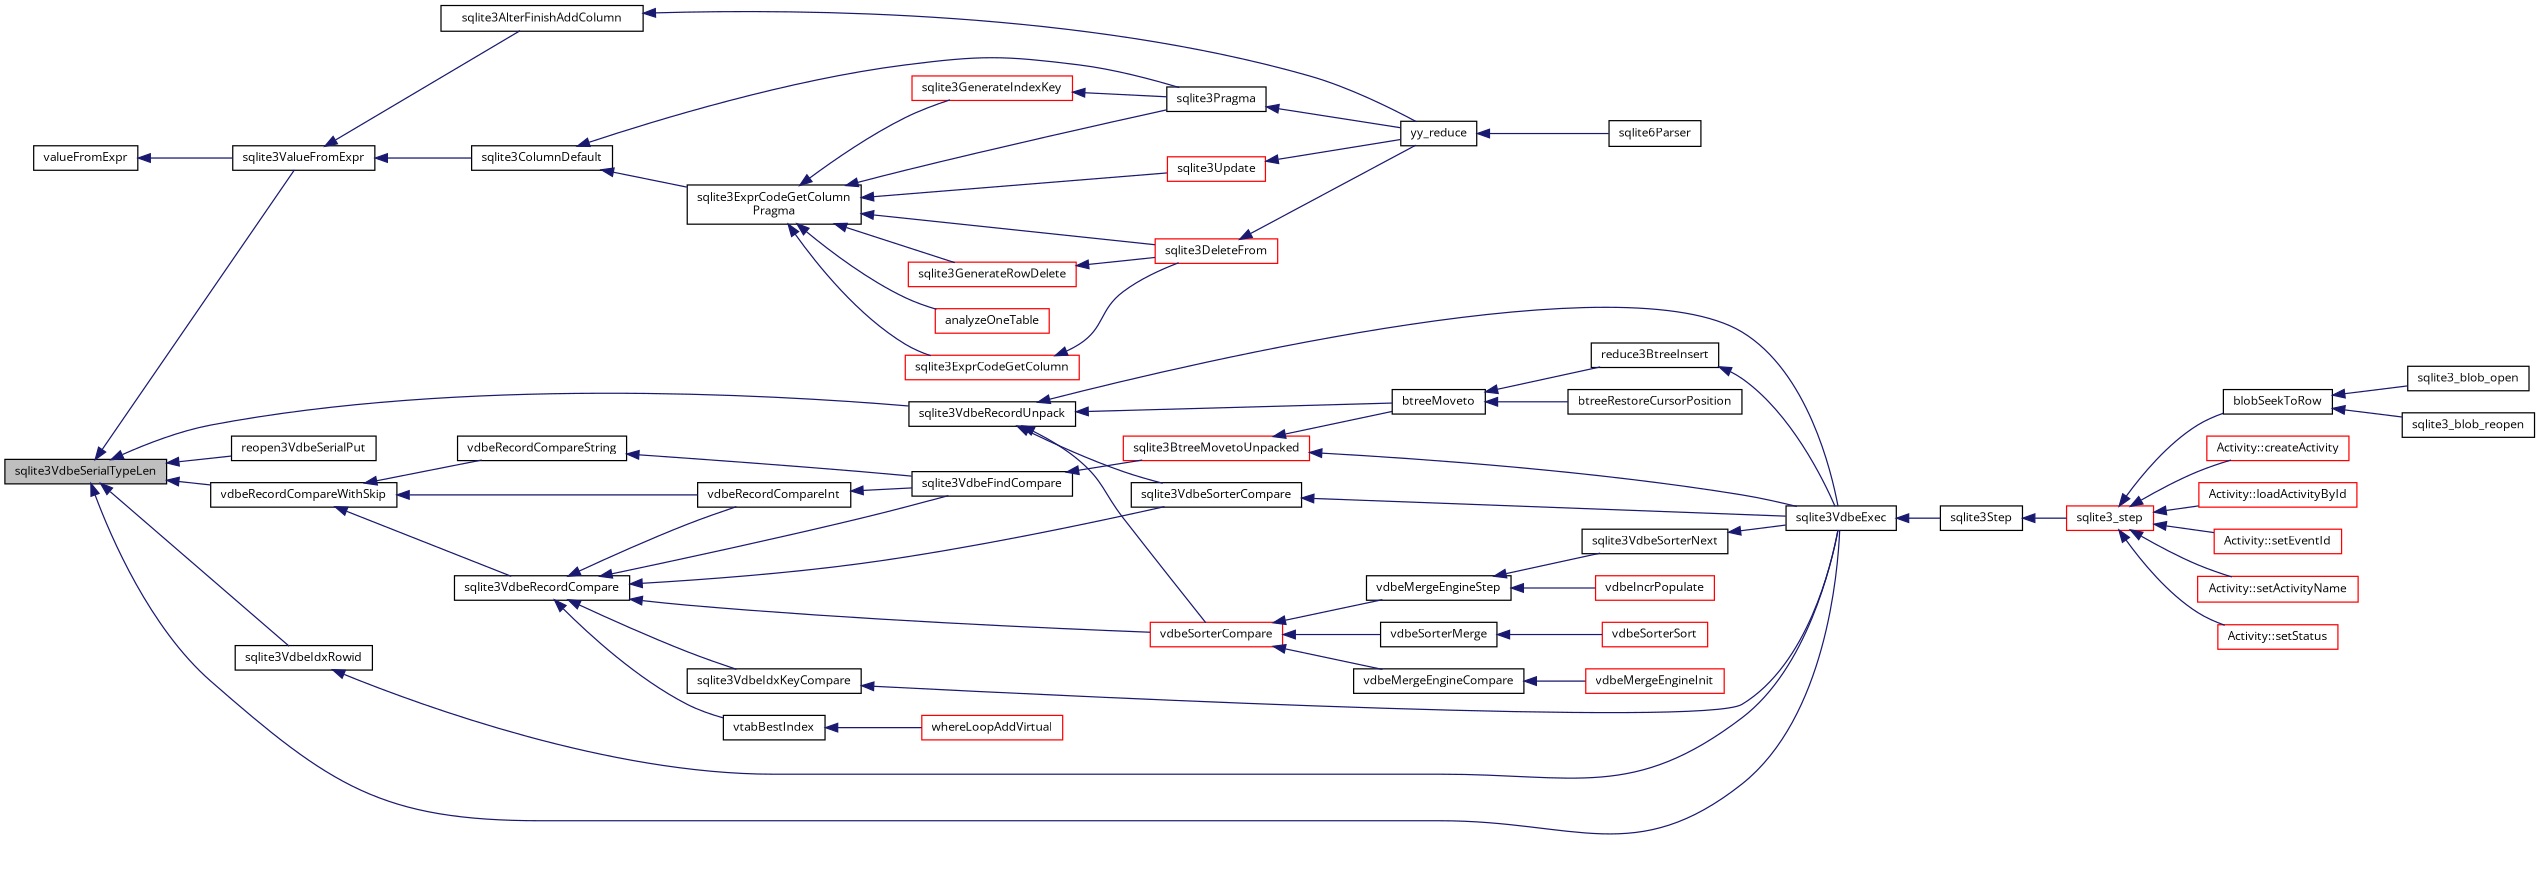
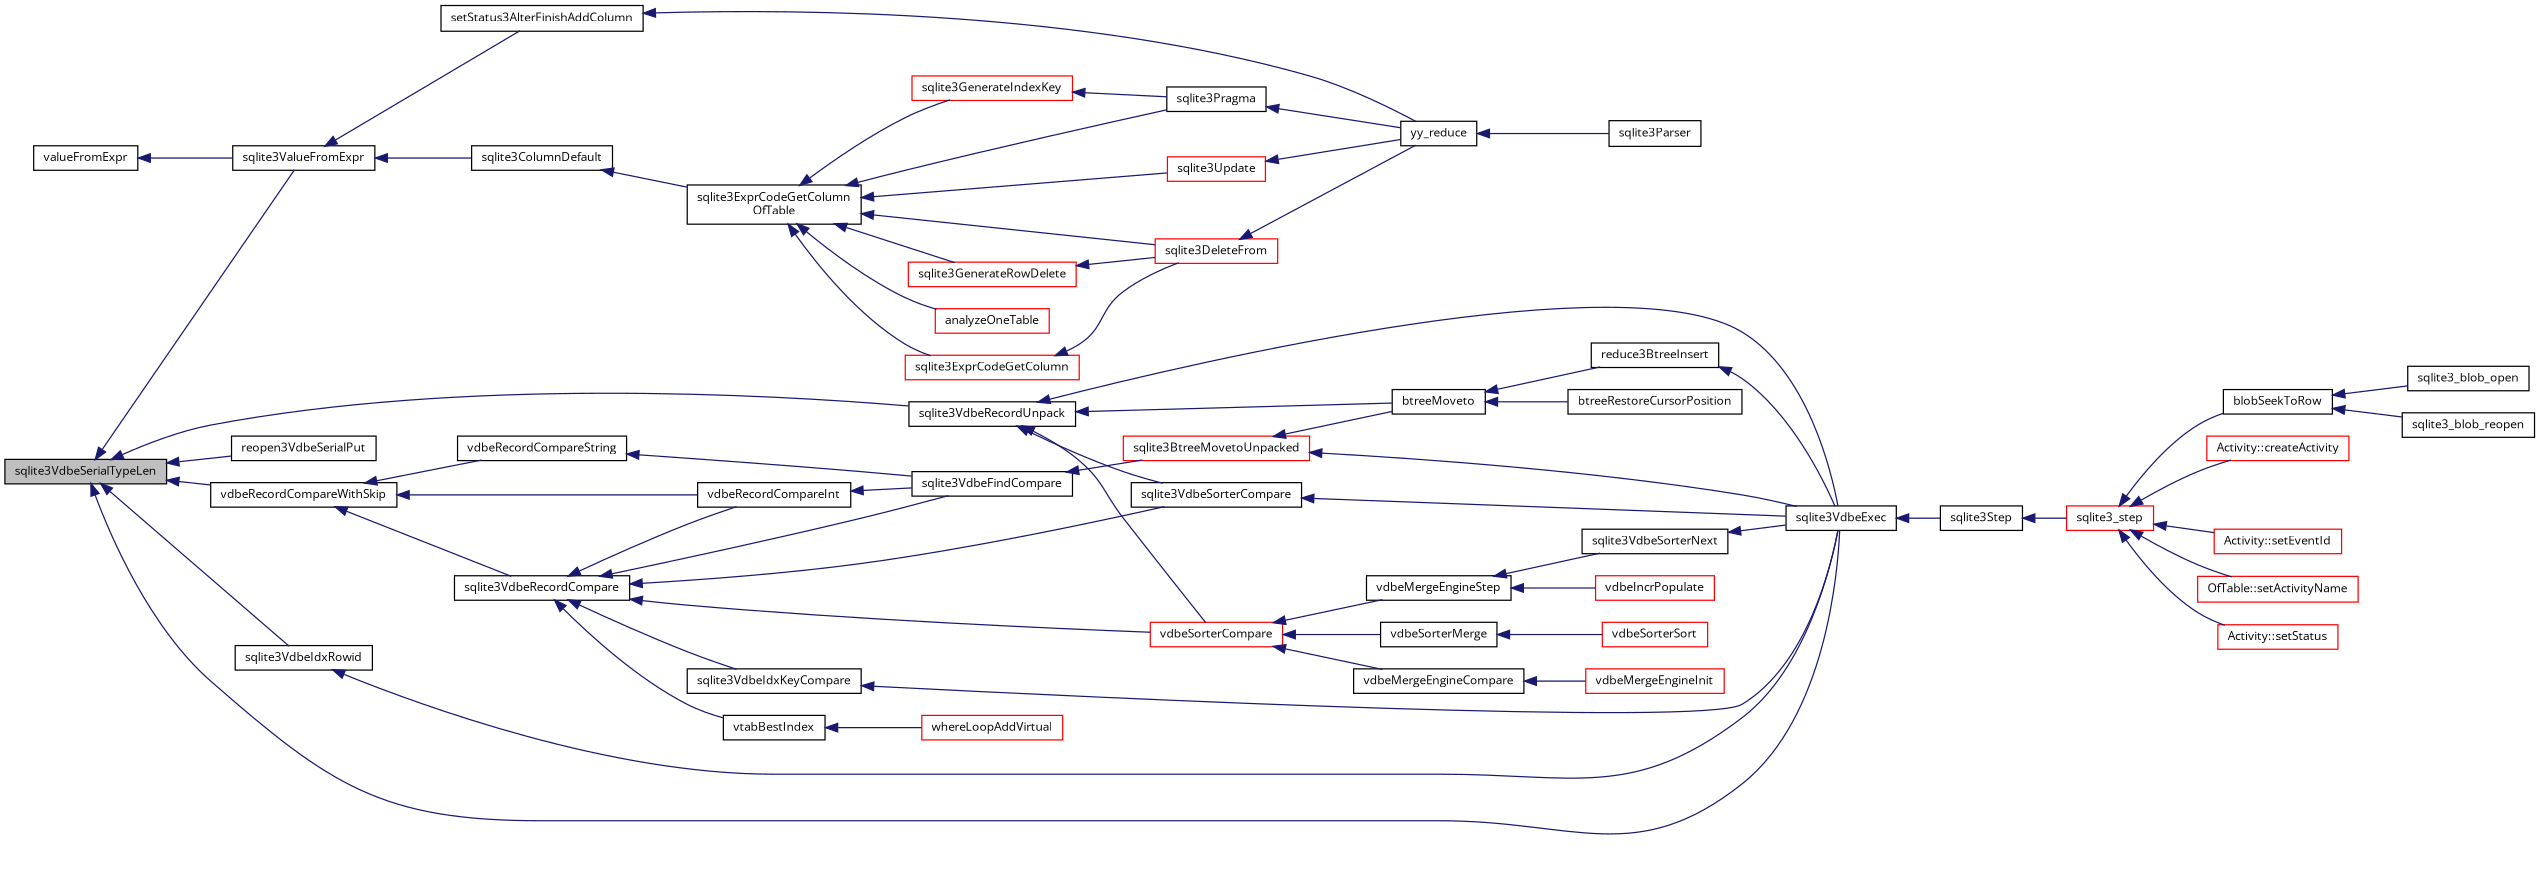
(542, 18) -> (542, 18)
(881, 69) -> none
(1655, 134) -> (1655, 134)
(774, 205) -> (774, 205)
(2278, 495) -> none
(2278, 589) -> (2278, 589)
